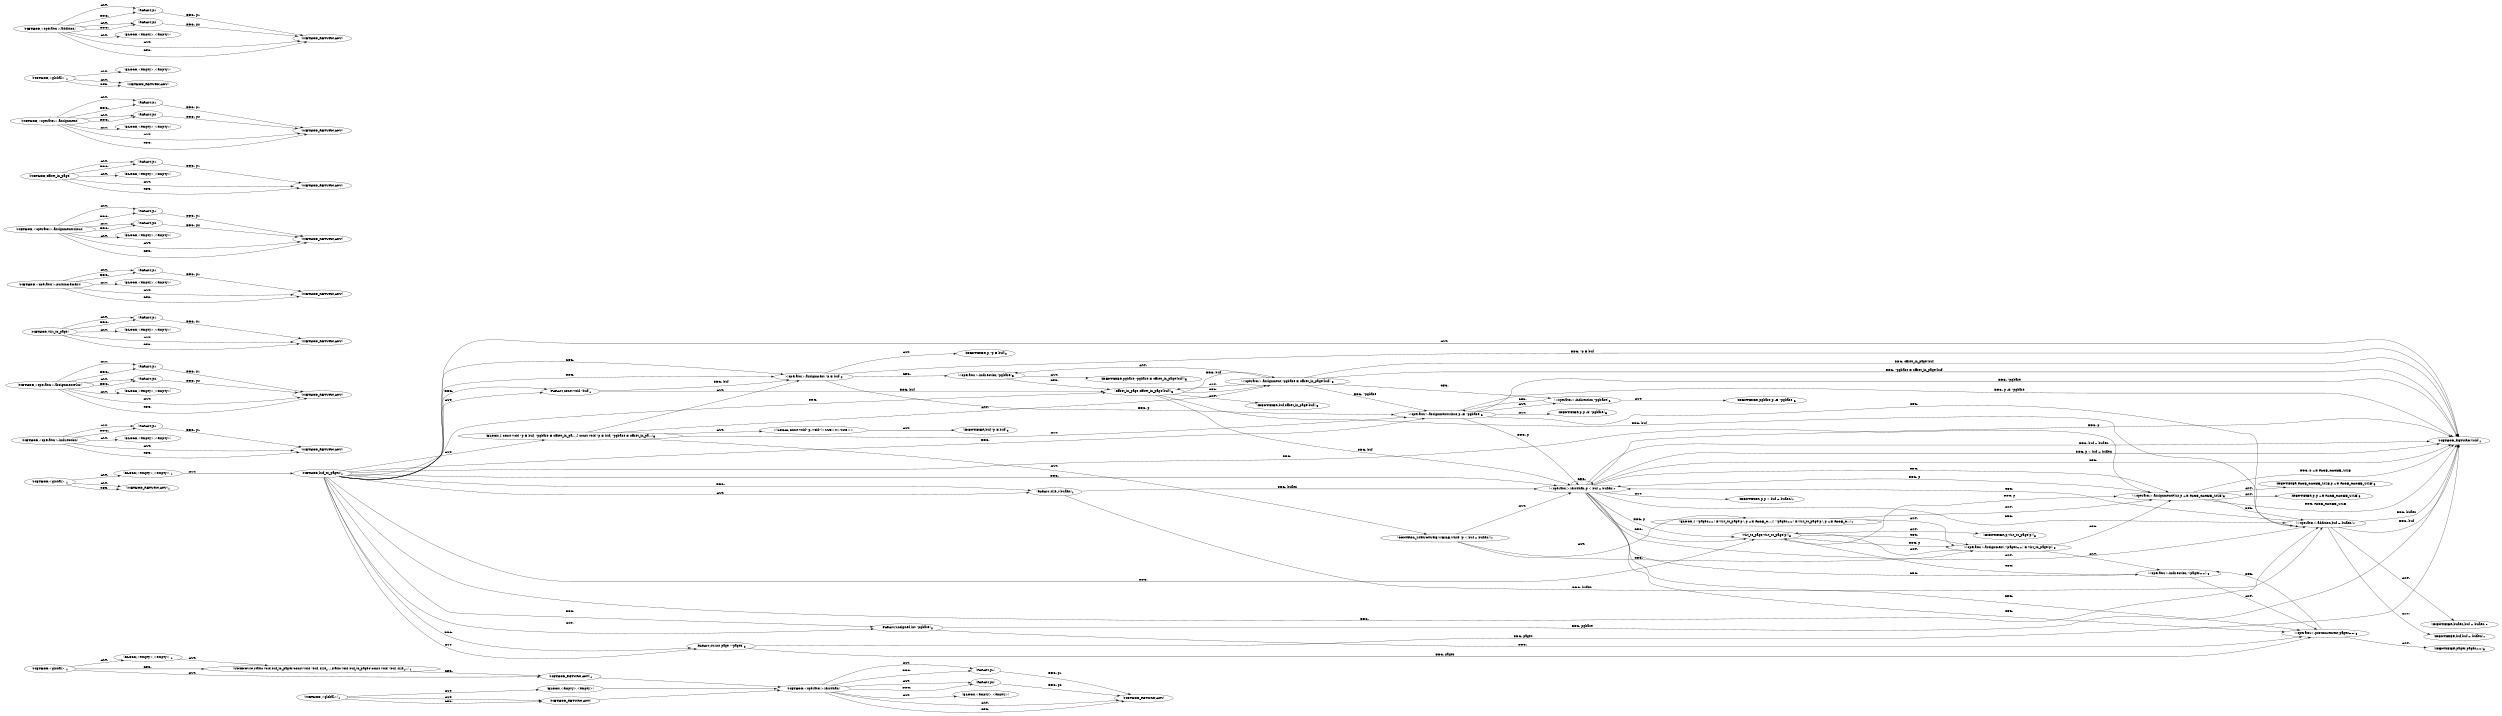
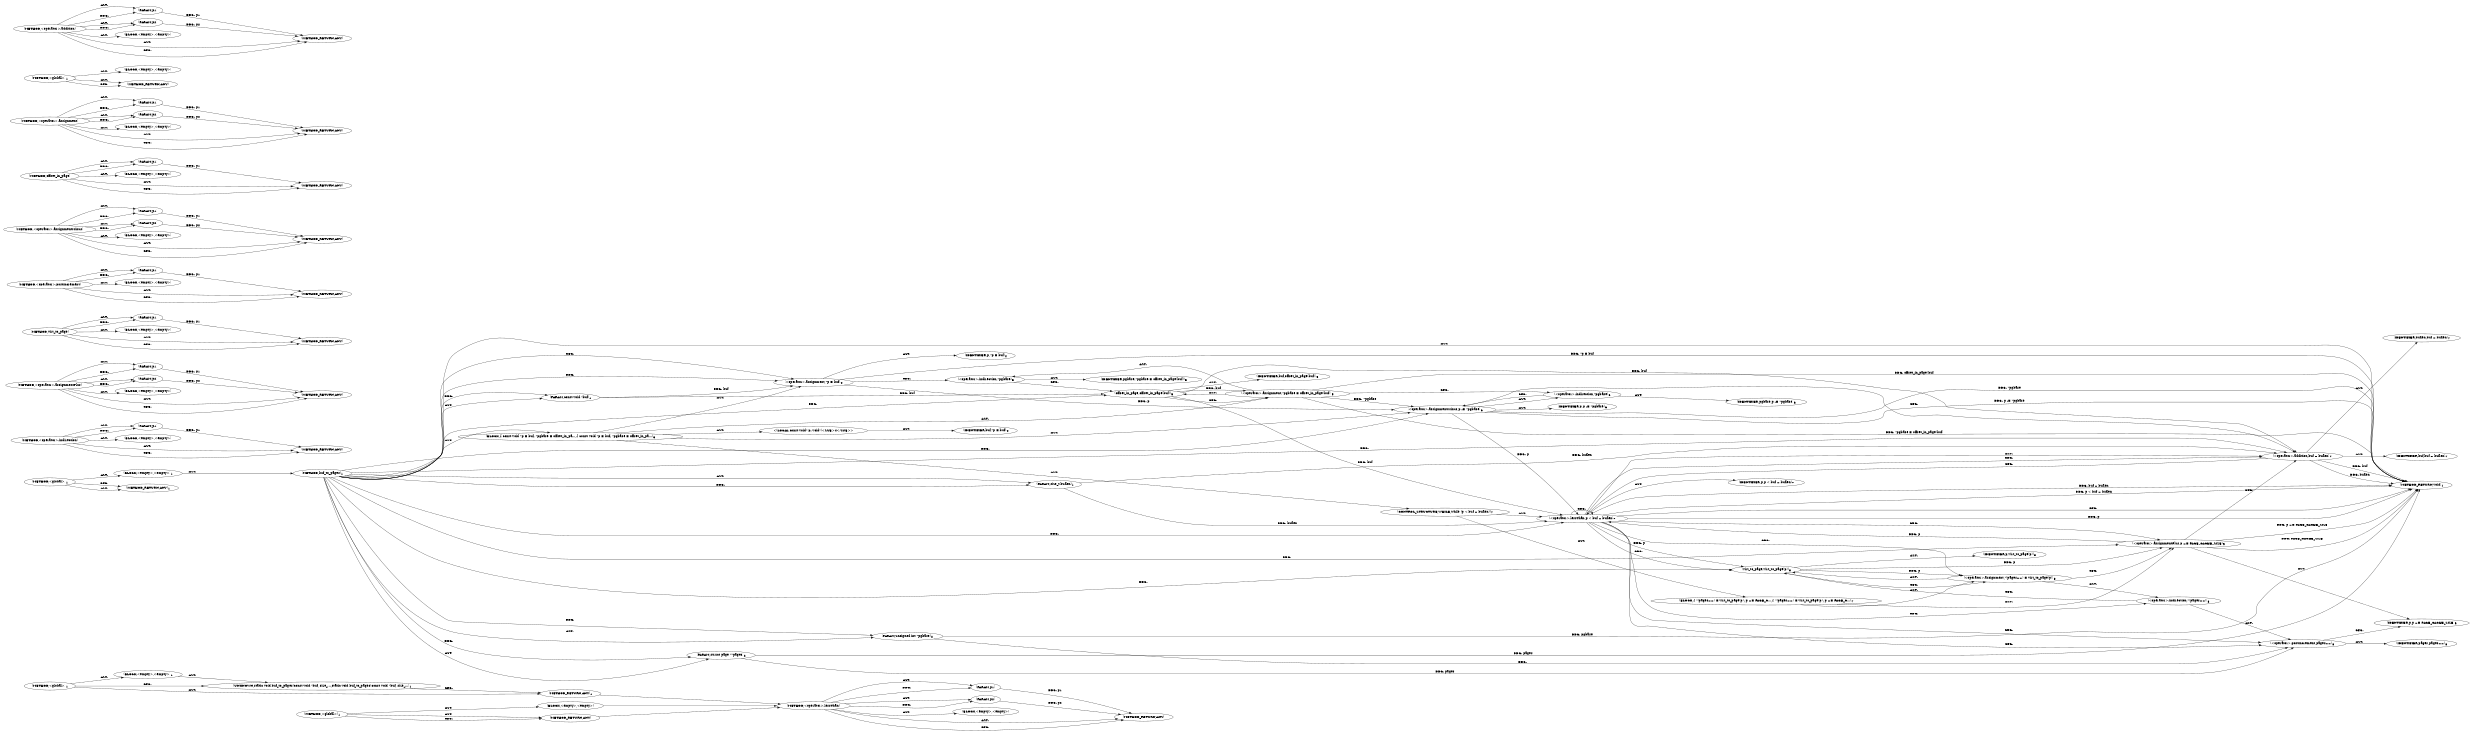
(2325, 484) -> none
(1713, 561) -> (1781, 545)
(2276, 590) -> (2361, 634)
